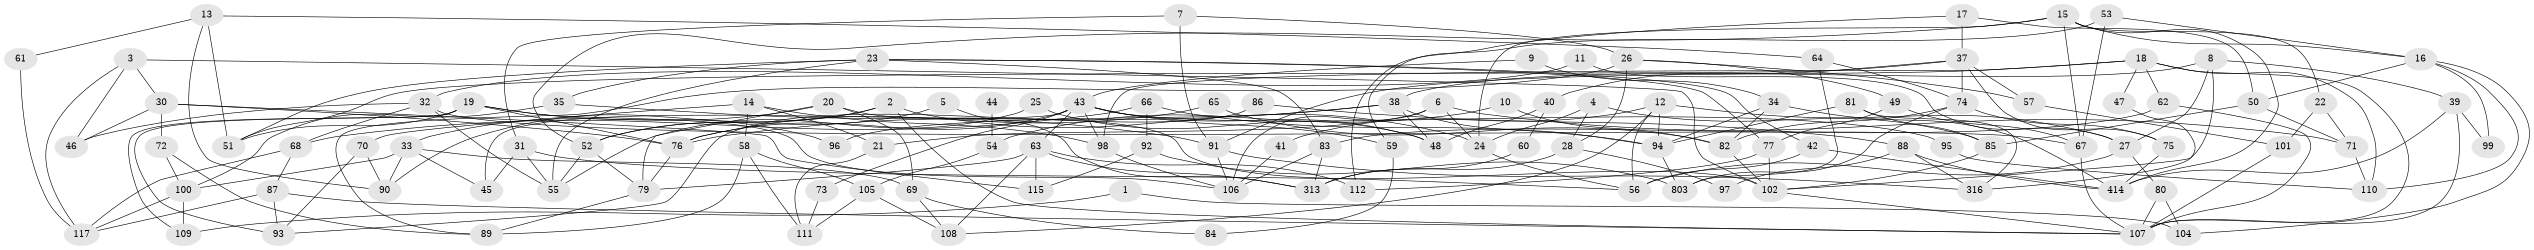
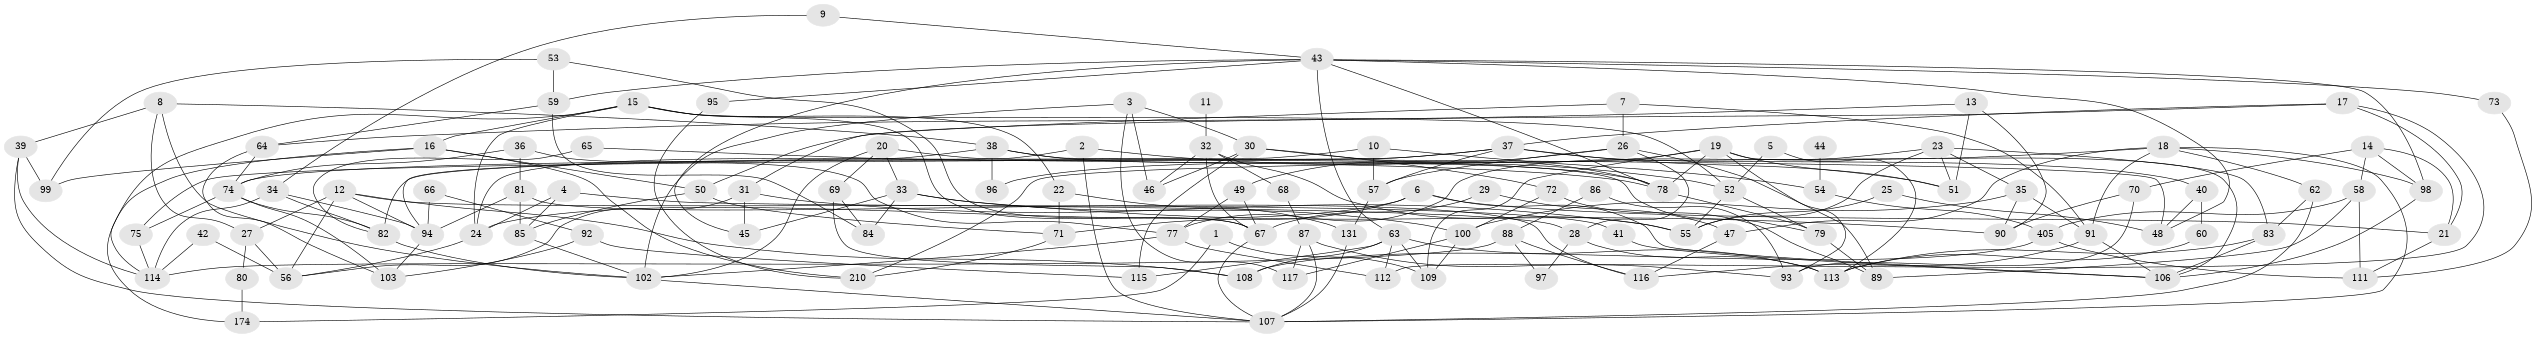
(2292, 41) -> (274, 68)
(21, 59) -> none
(1352, 66) -> none
(1859, 80) -> none
(629, 115) -> (2010, 215)
none -> (408, 125)
(824, 129) -> none
none -> (520, 147)
(677, 147) -> (1663, 191)
(2283, 147) -> (1349, 235)
none -> (2434, 150)
(686, 163) -> (884, 215)
none -> (1374, 169)
(180, 175) -> none
(824, 177) -> (1413, 258)
(867, 191) -> (2046, 235)
(1312, 191) -> (1832, 279)
none -> (1485, 191)
(1680, 191) -> (388, 279)
(1975, 191) -> (1641, 279)
(2116, 191) -> (152, 279)
(2369, 191) -> (858, 279)
(2149, 213) -> none
(2183, 235) -> (242, 323)
